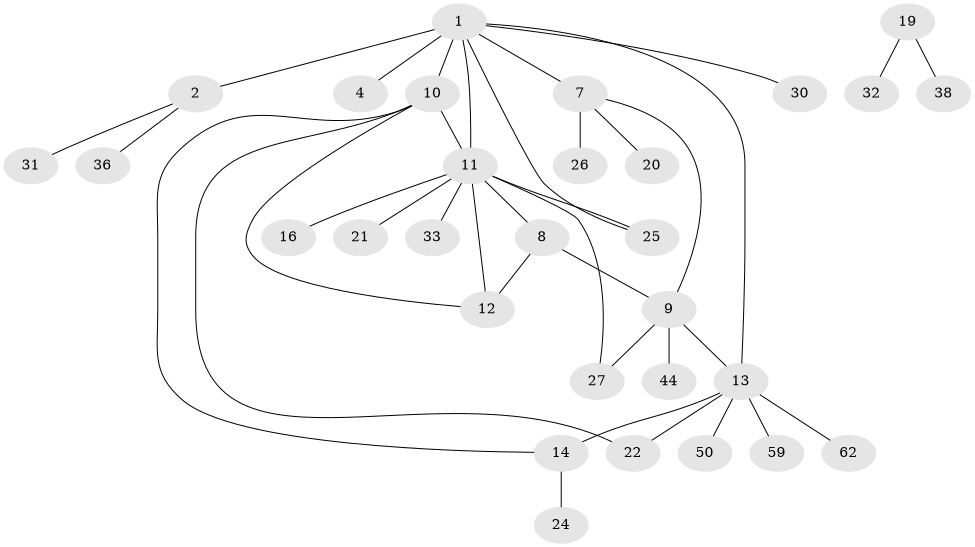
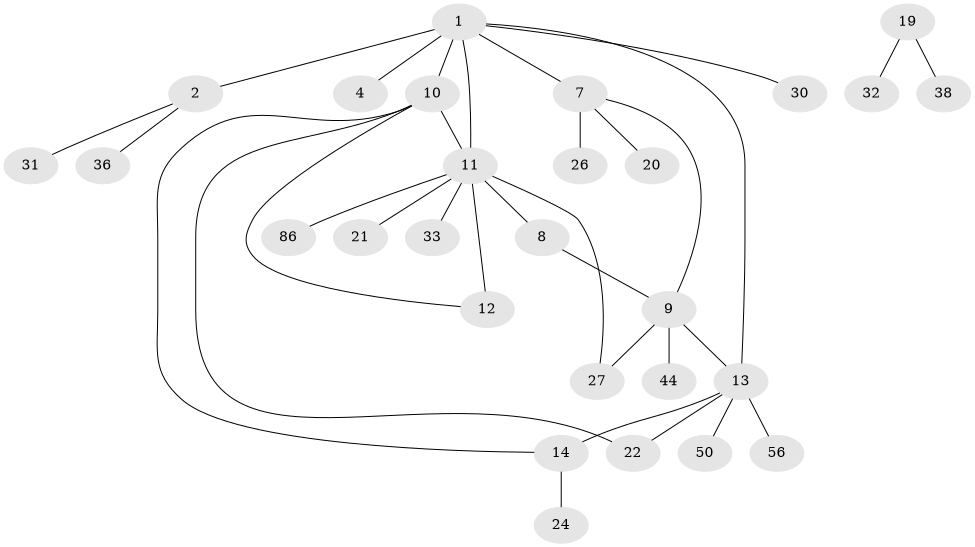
(289, 238) -> (289, 238)
(652, 238) -> none
(515, 274) -> none
(777, 453) -> (777, 453)
(849, 453) -> none
